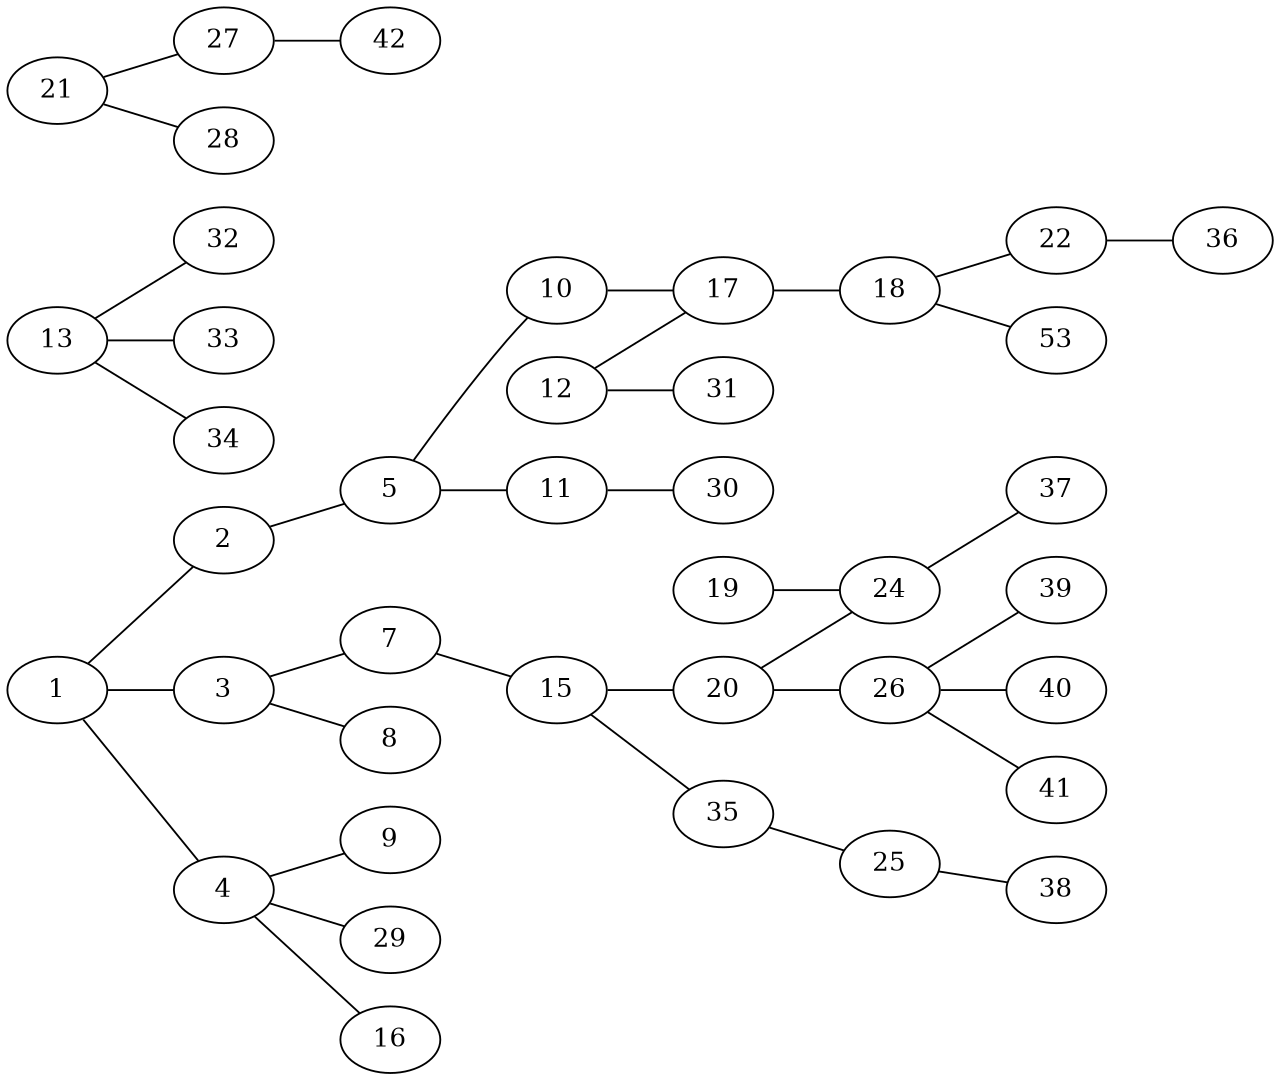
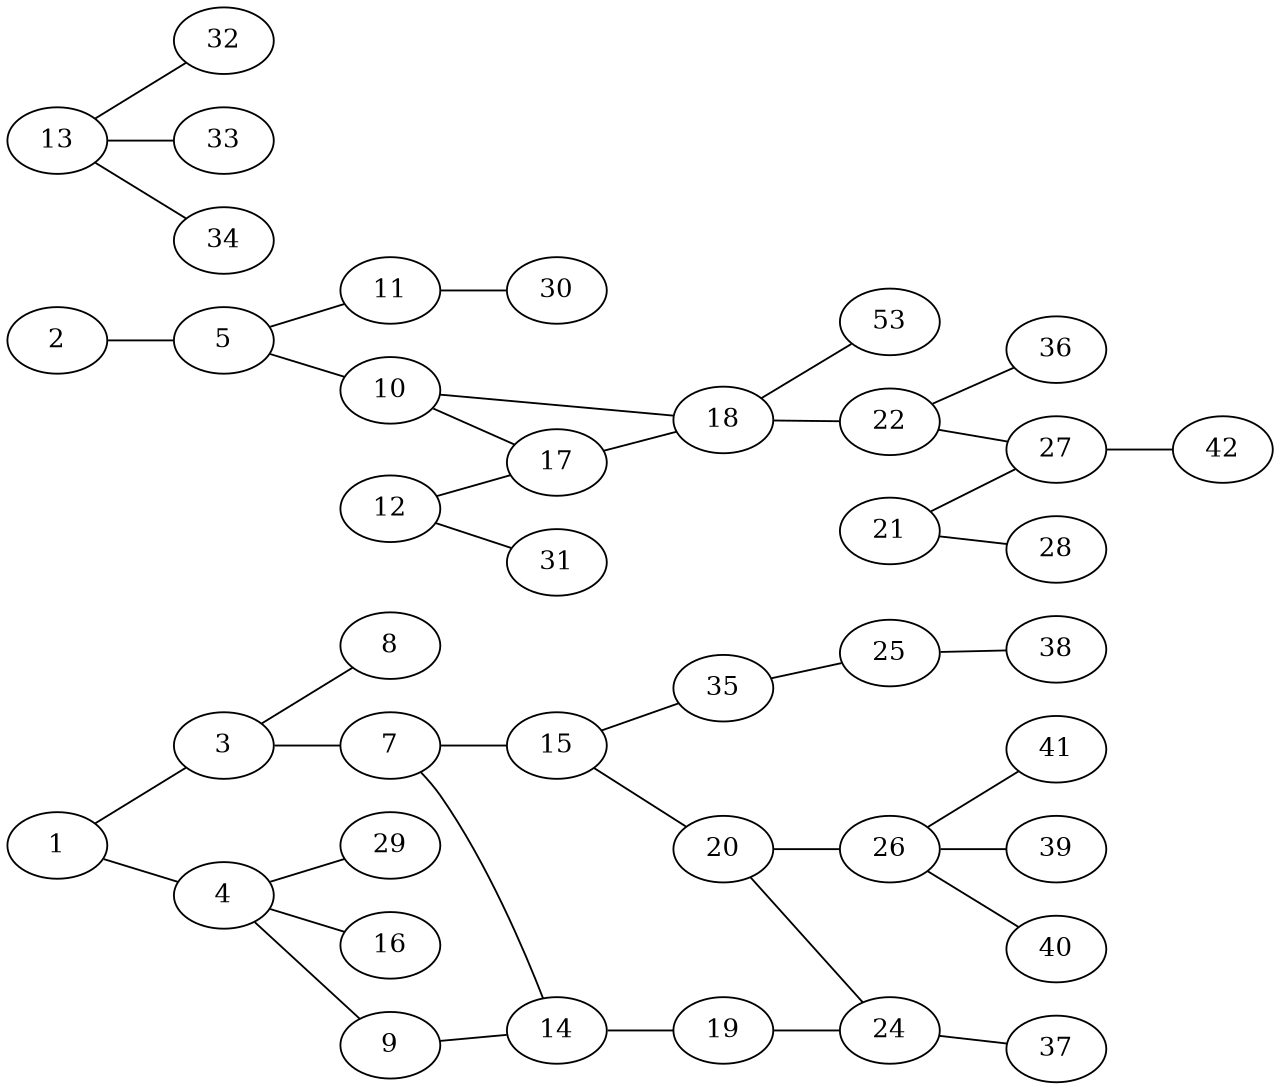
none -> (557, 405)
none -> (973, 436)
(141, 615) -> none
none -> (557, 1030)
